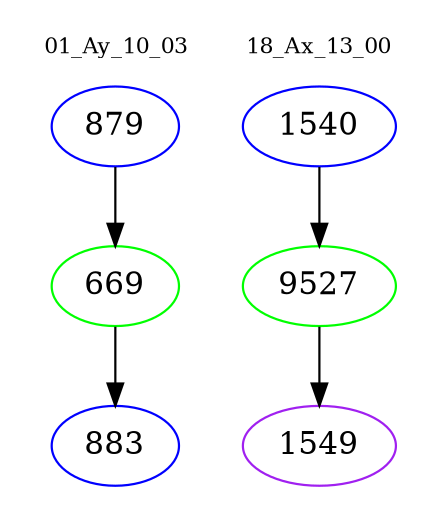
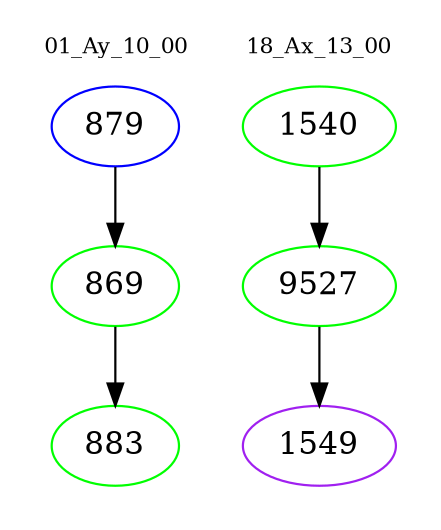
(116, 48) -> (116, 48)
(319, 126) -> (319, 126)
(115, 286) -> (115, 286)
(115, 446) -> (115, 446)
